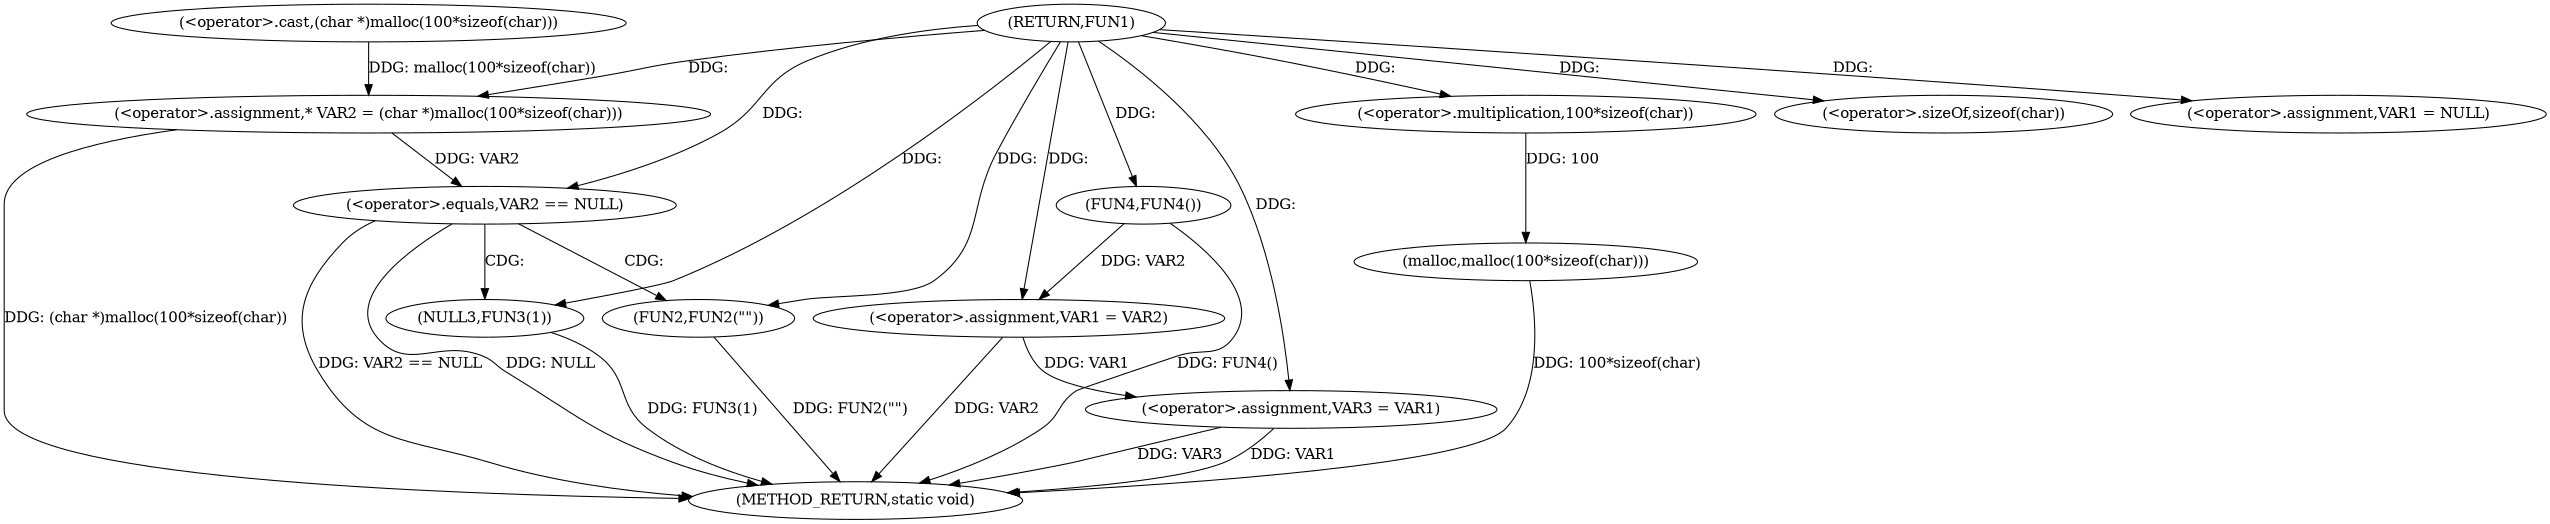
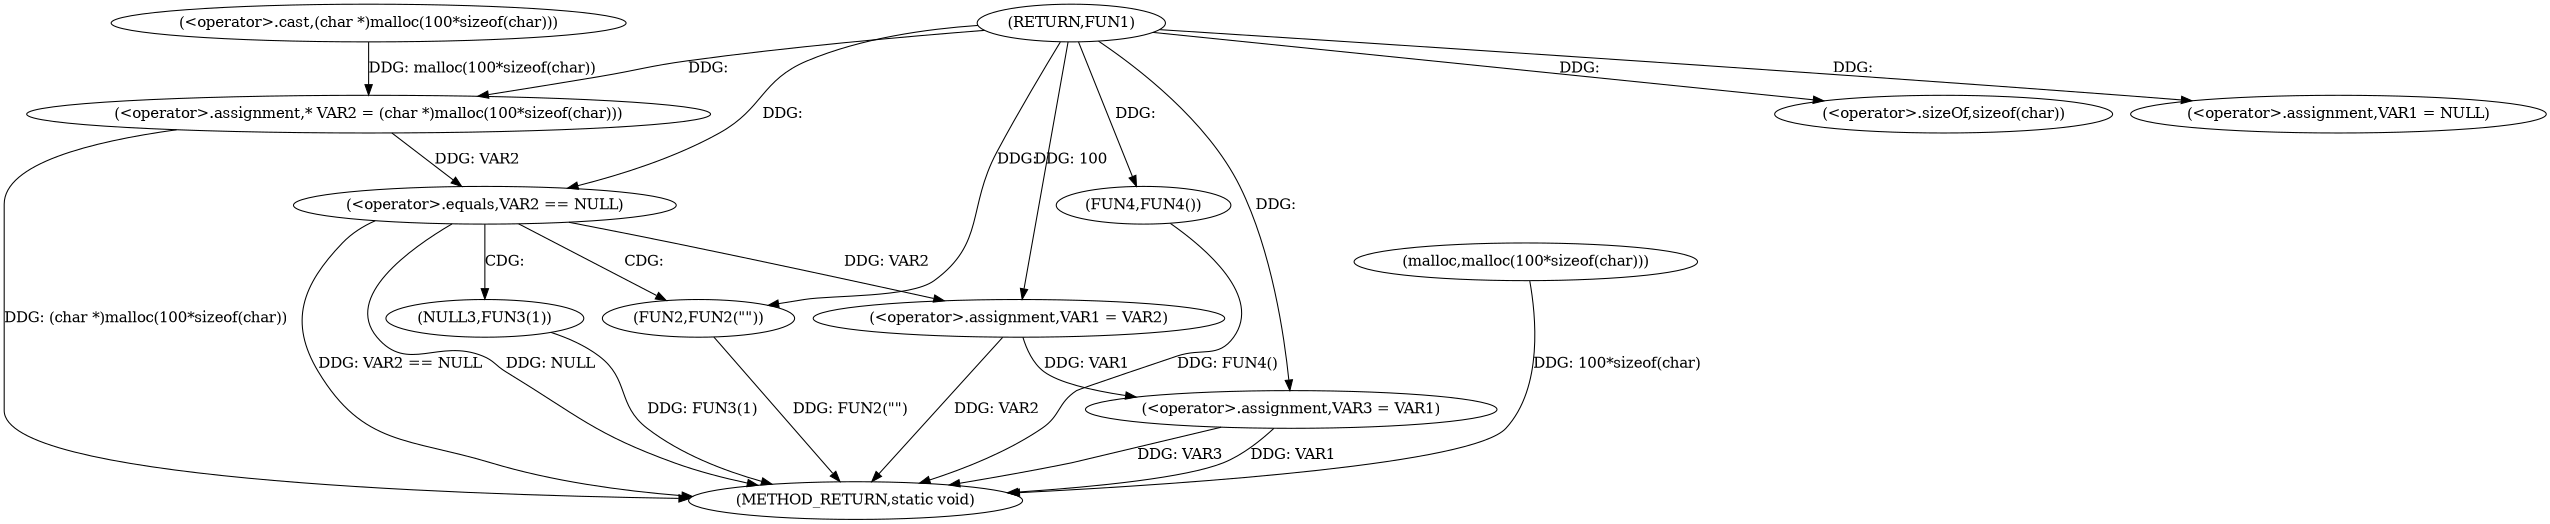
(1526, 114) -> none
(1071, 160) -> (1071, 160)
(824, 204) -> none
(1086, 258) -> (752, 259)
